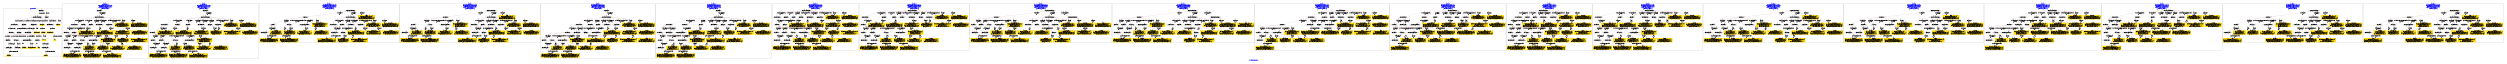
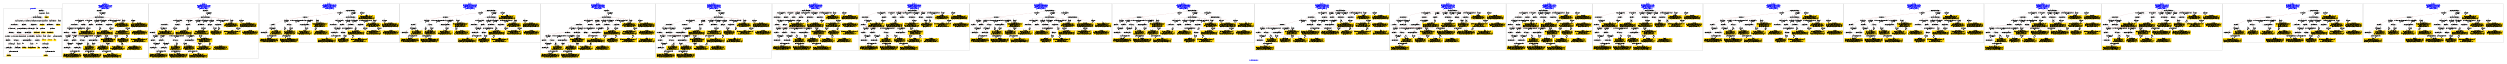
(47, 17) -> (47, 17)
none -> (50, 40)
